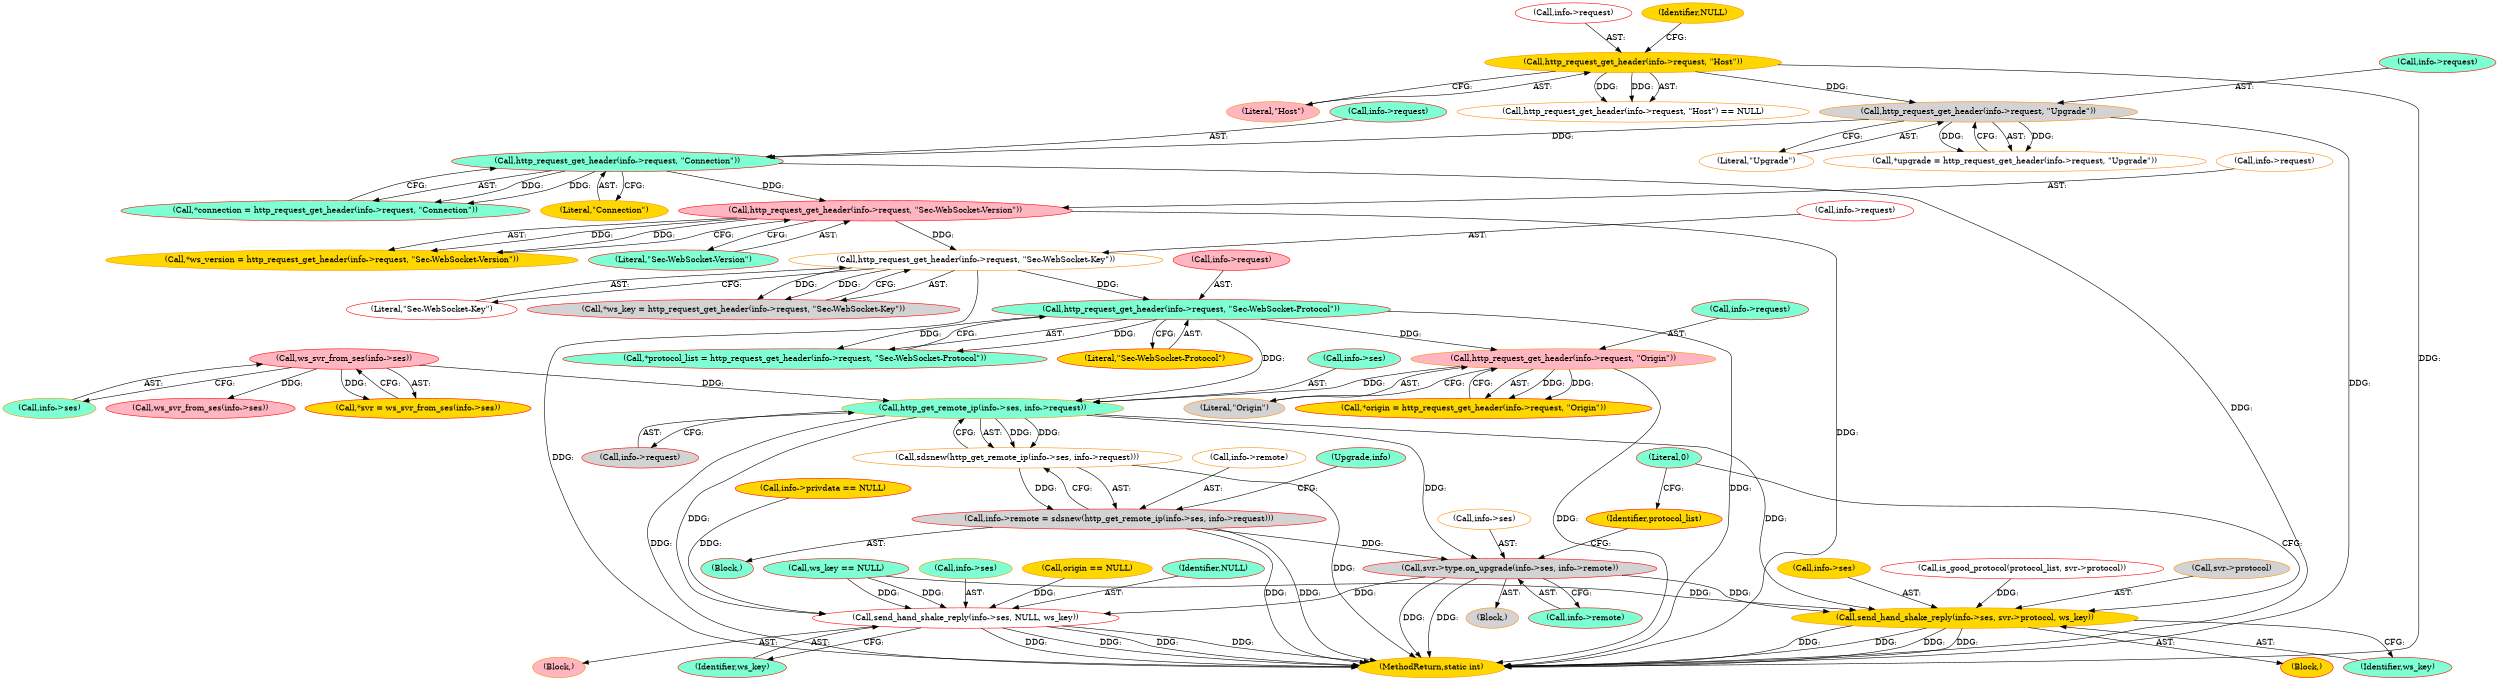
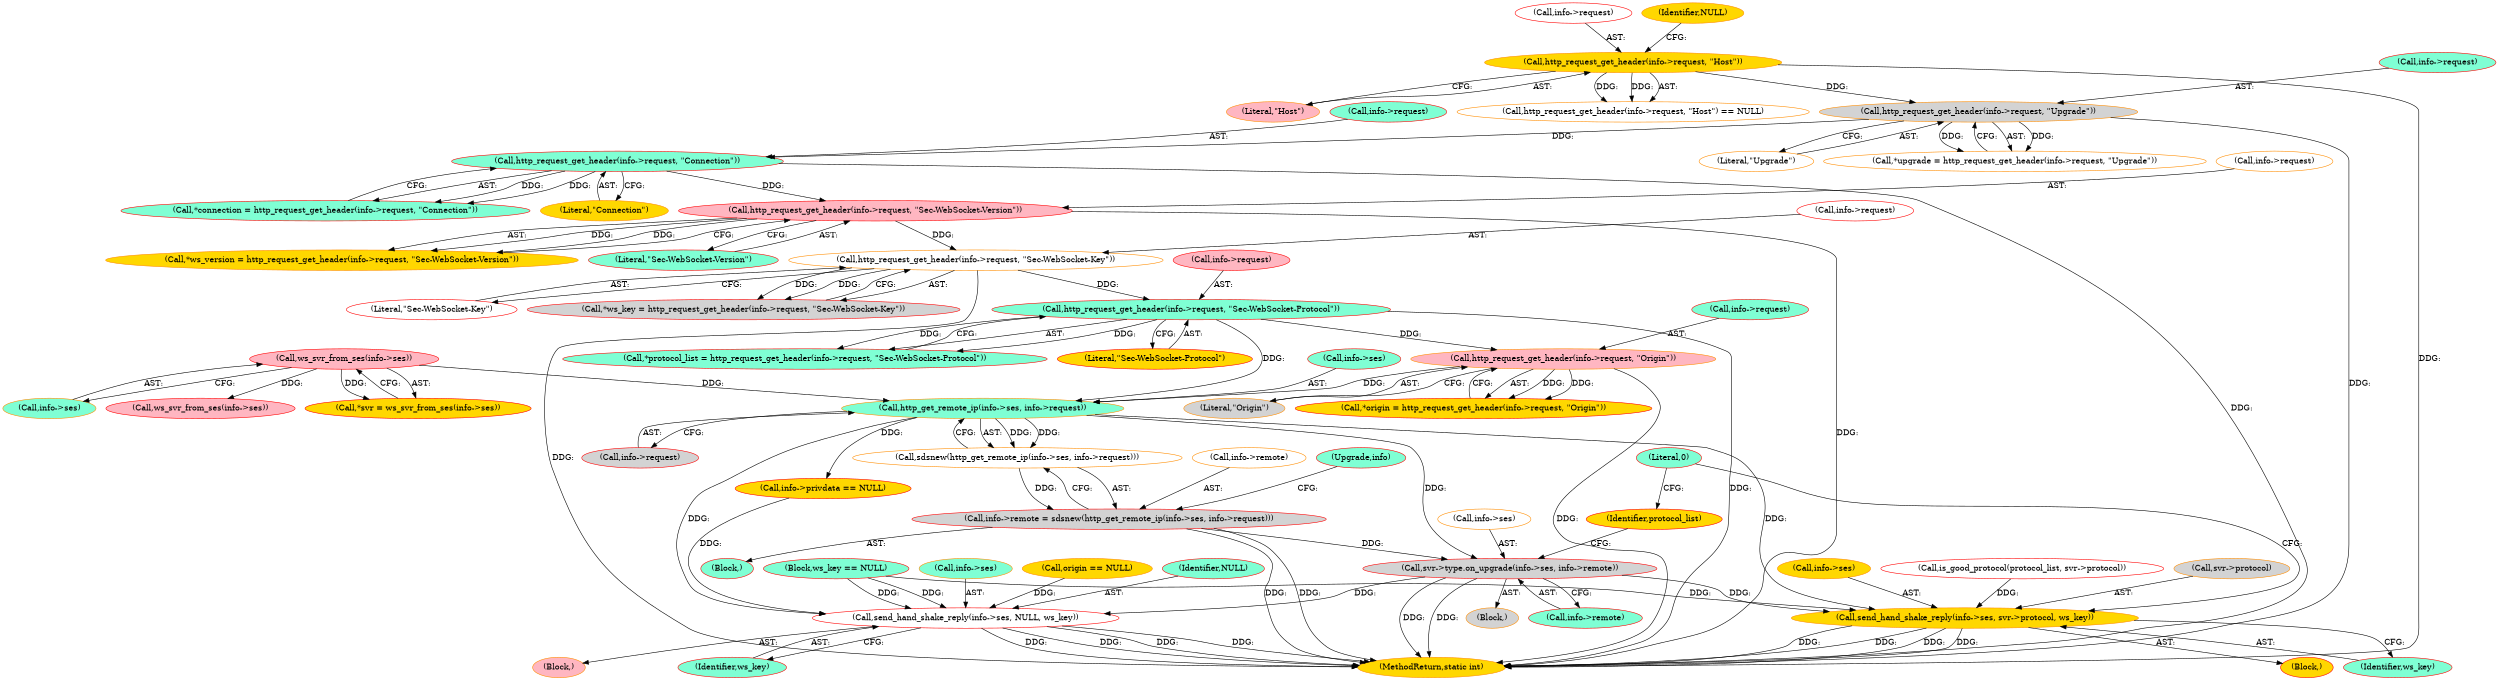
(1322, 499) -> none
(836, 569) -> (836, 569)
(809, 643) -> (866, 436)
